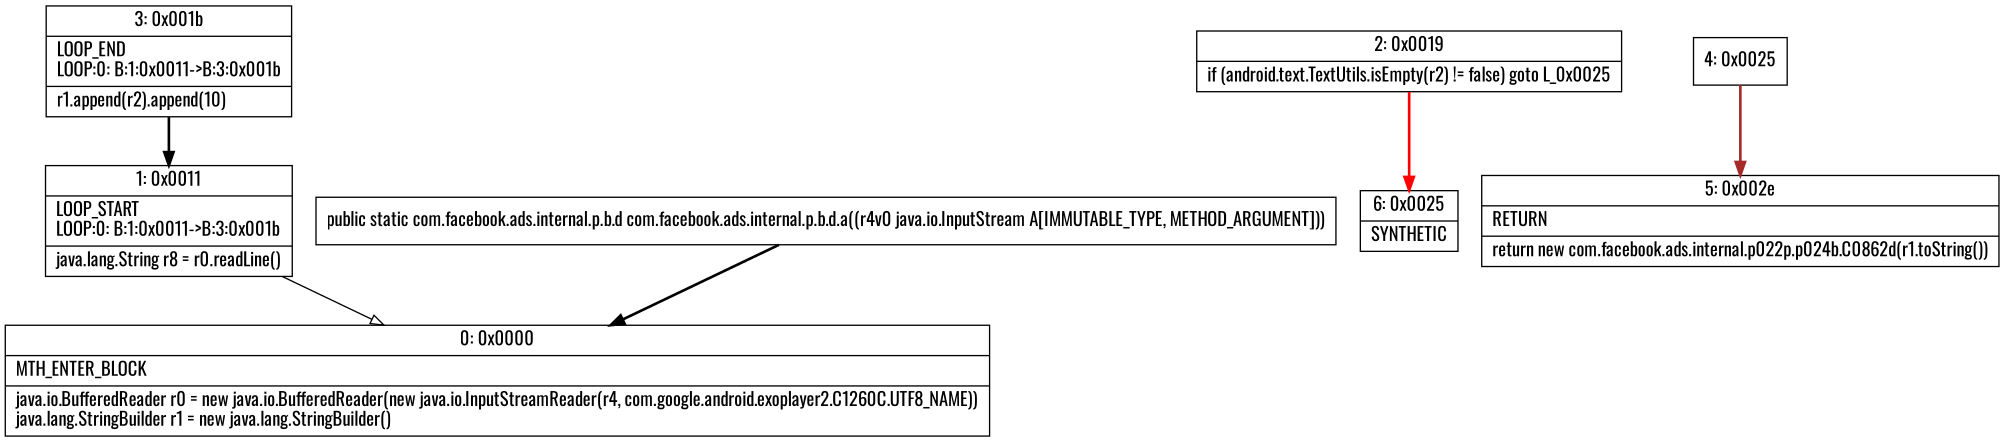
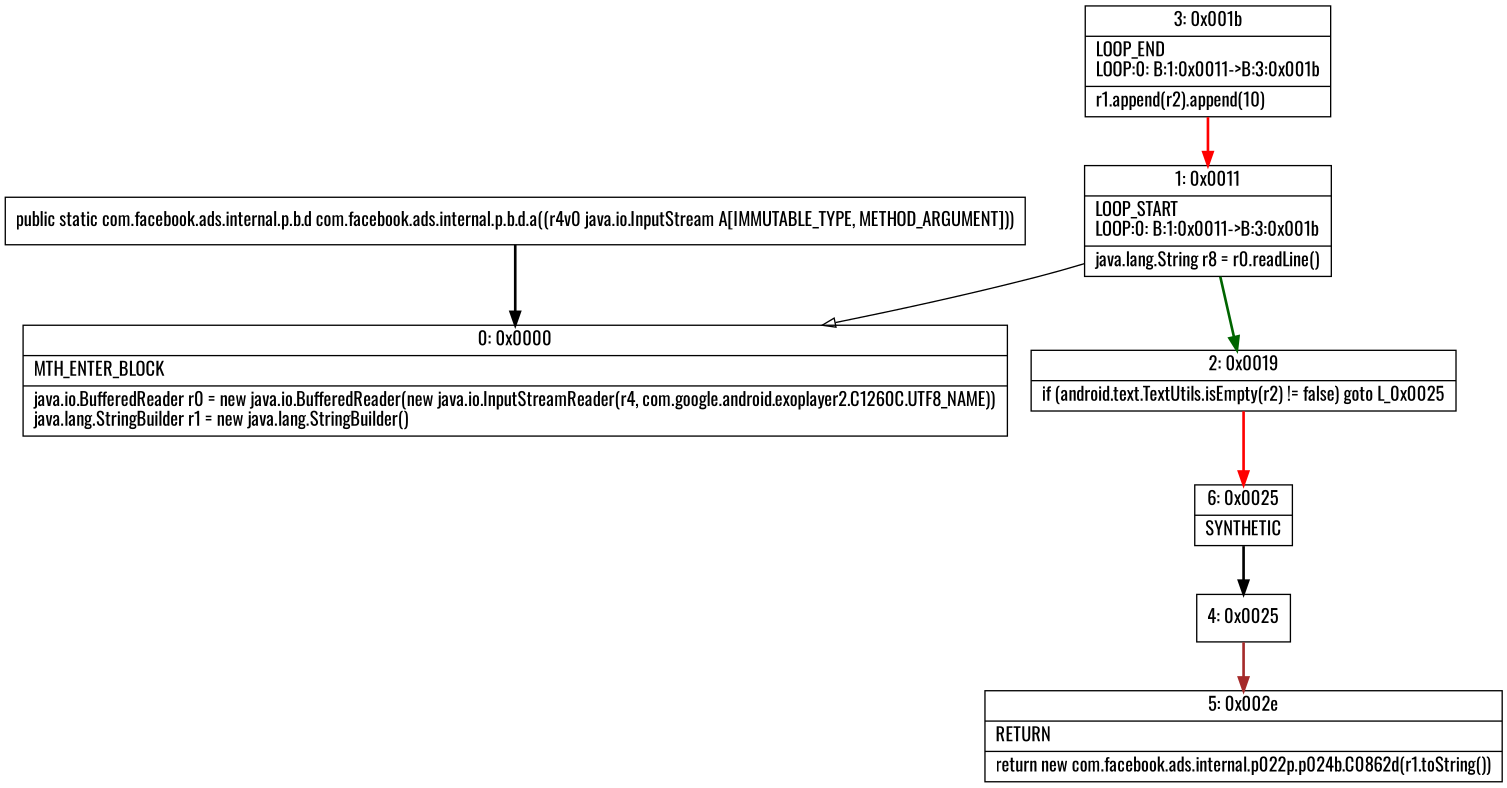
(169, 135) -> (1208, 135)
none -> (1227, 307)
none -> (1244, 563)
